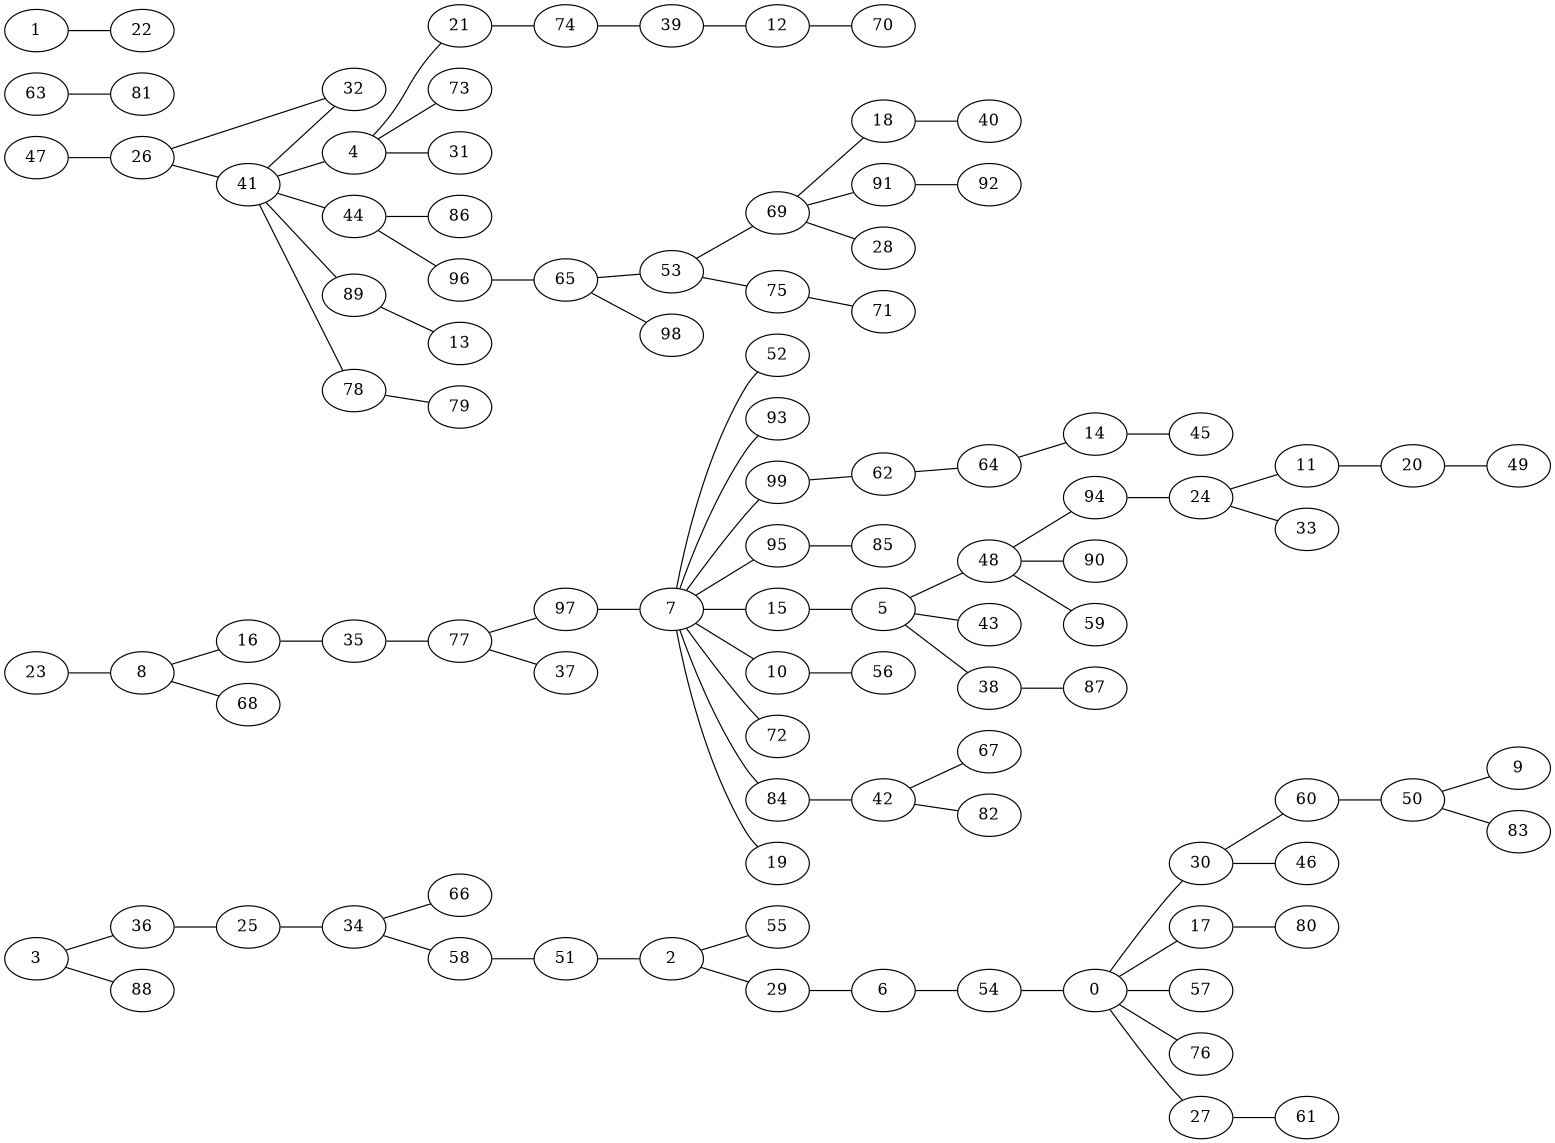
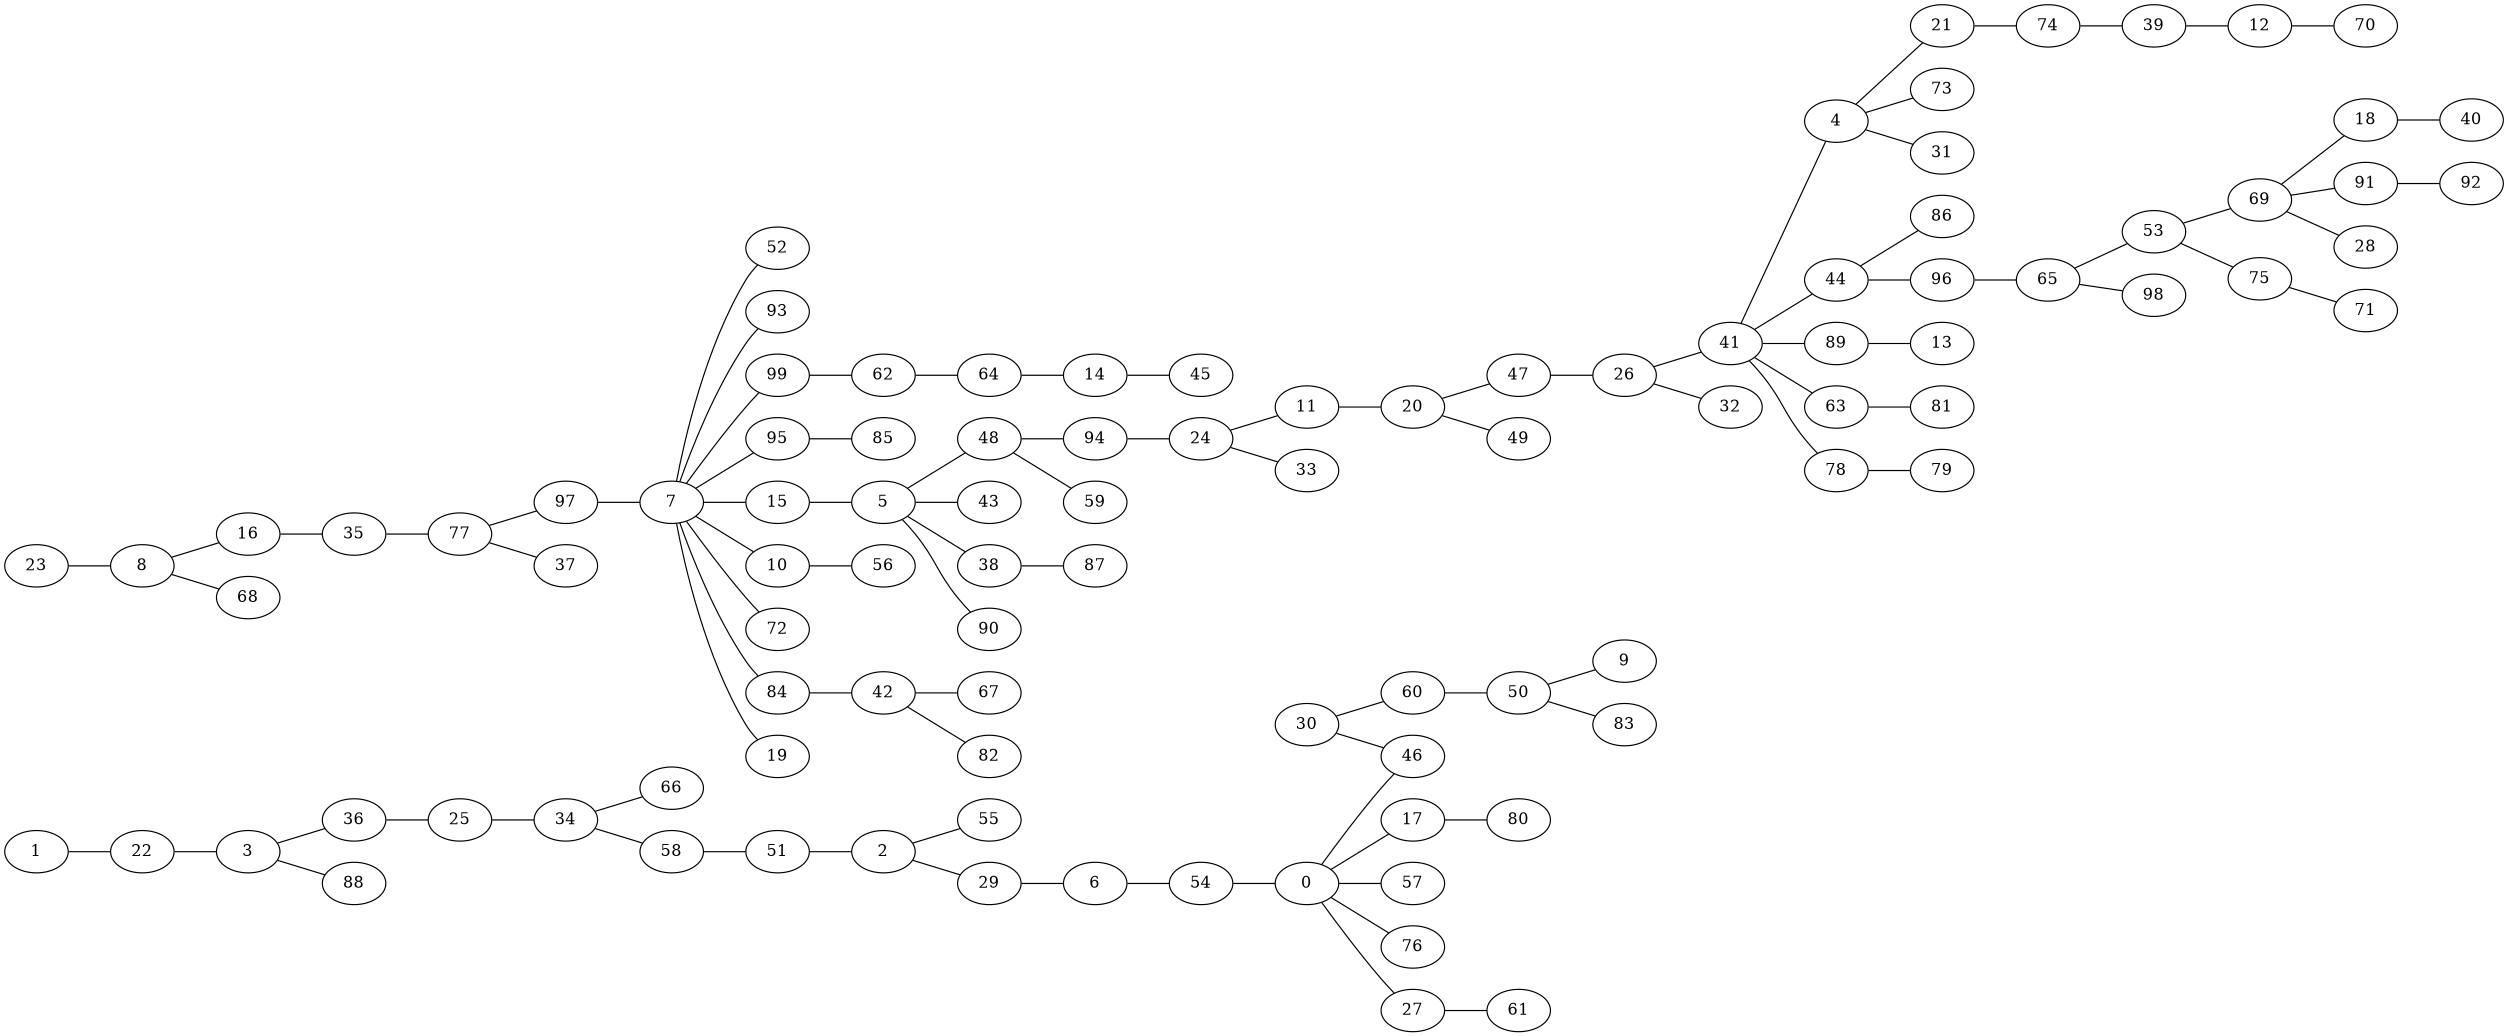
(301, 137) -> (1783, 375)
none -> (1466, 391)
(1042, 561) -> (936, 566)
none -> (195, 852)
(1145, 925) -> (1357, 818)
